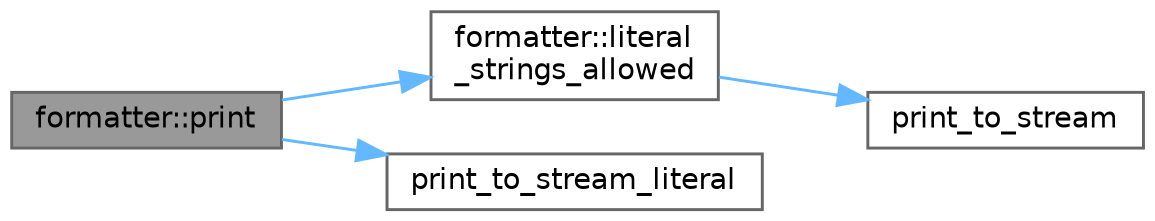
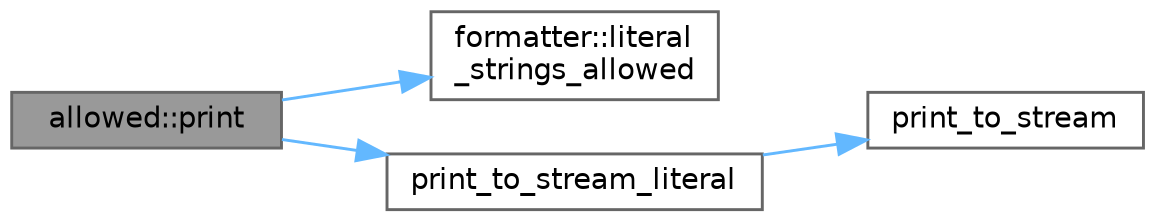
(779, 86) -> (800, 150)
(147, 120) -> (147, 120)
